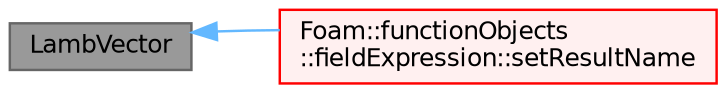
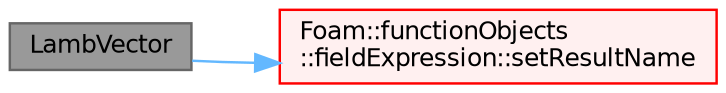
(249, 31) -> (223, 62)
